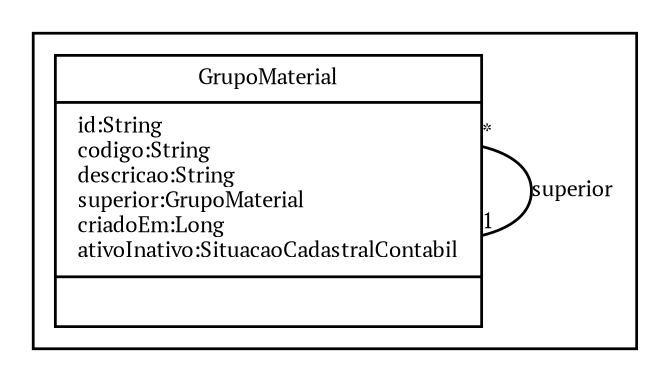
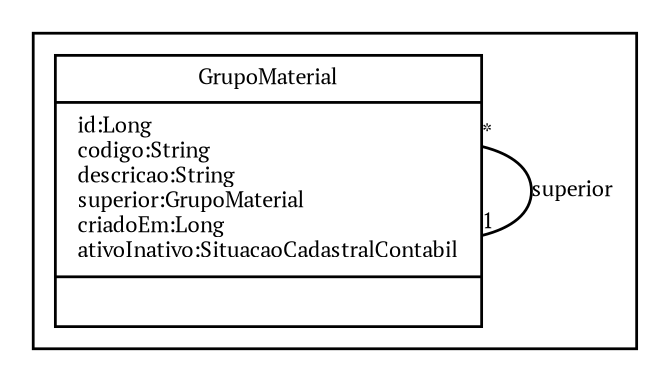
(120, 126) -> (116, 126)
